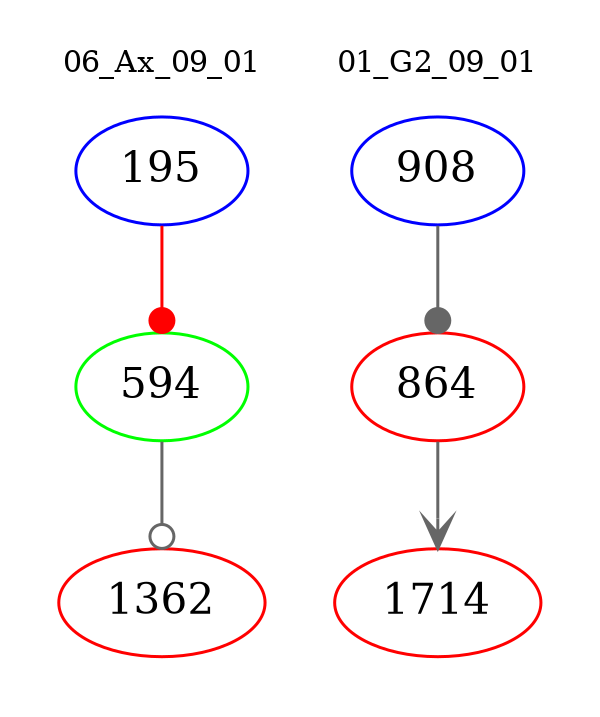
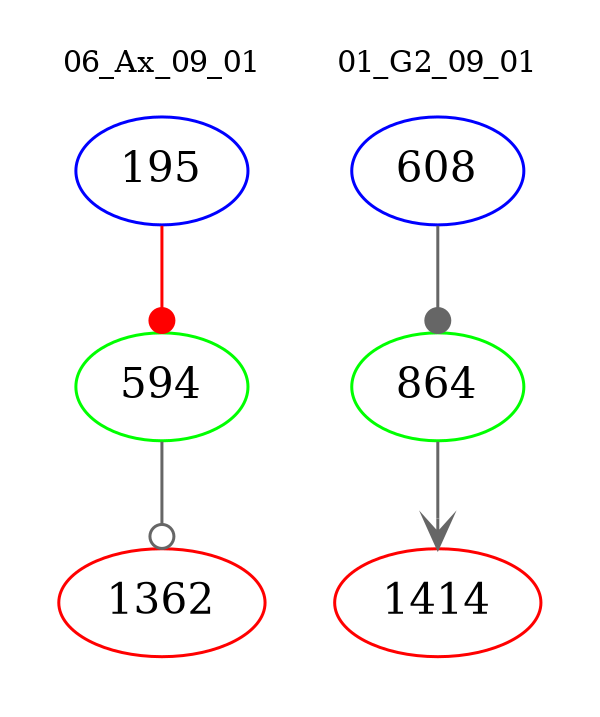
(438, 171) -> (438, 171)
(438, 387) -> (438, 387)
(438, 603) -> (438, 603)
